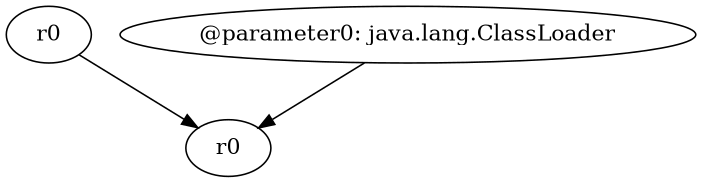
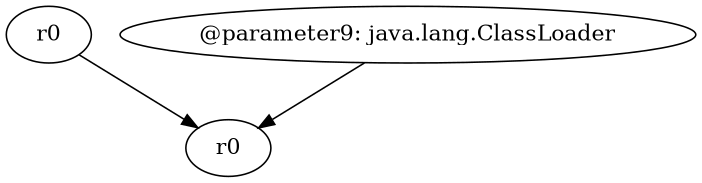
(408, 35) -> (408, 35)
